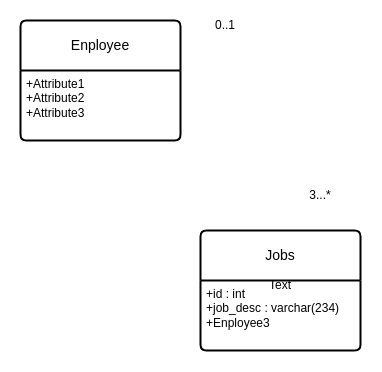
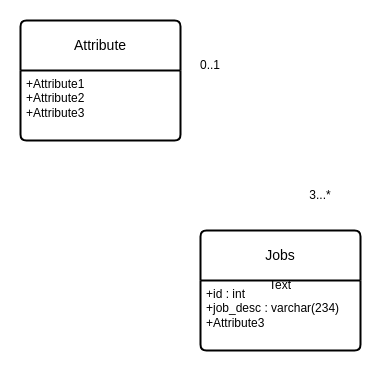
(226, 26) -> (211, 66)
(101, 46) -> (101, 46)
(282, 309) -> (282, 309)
